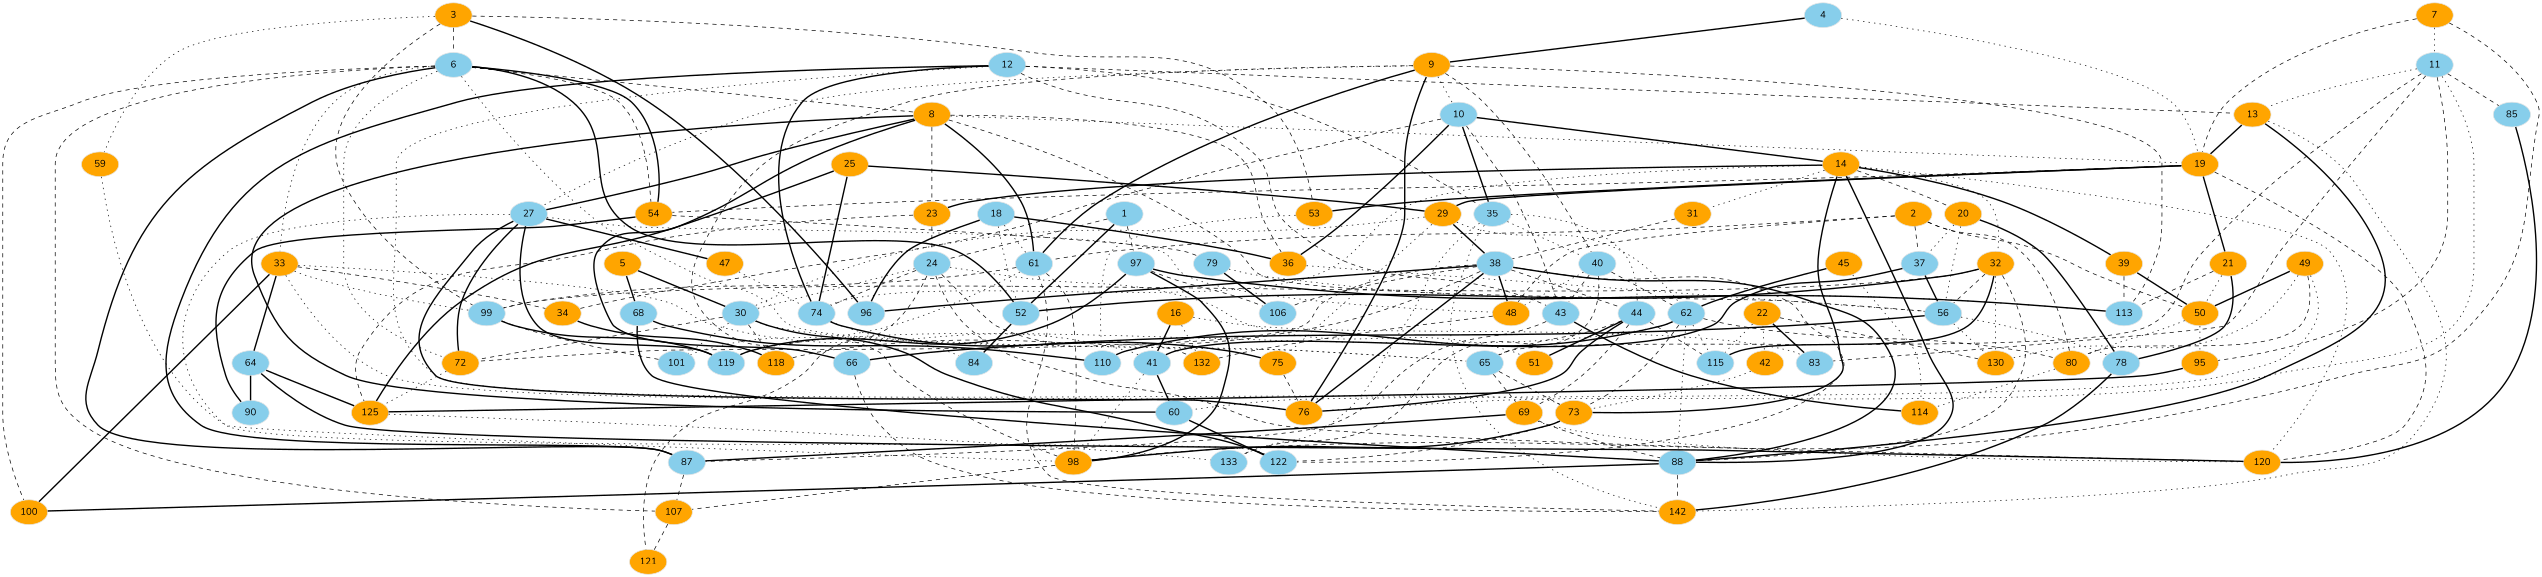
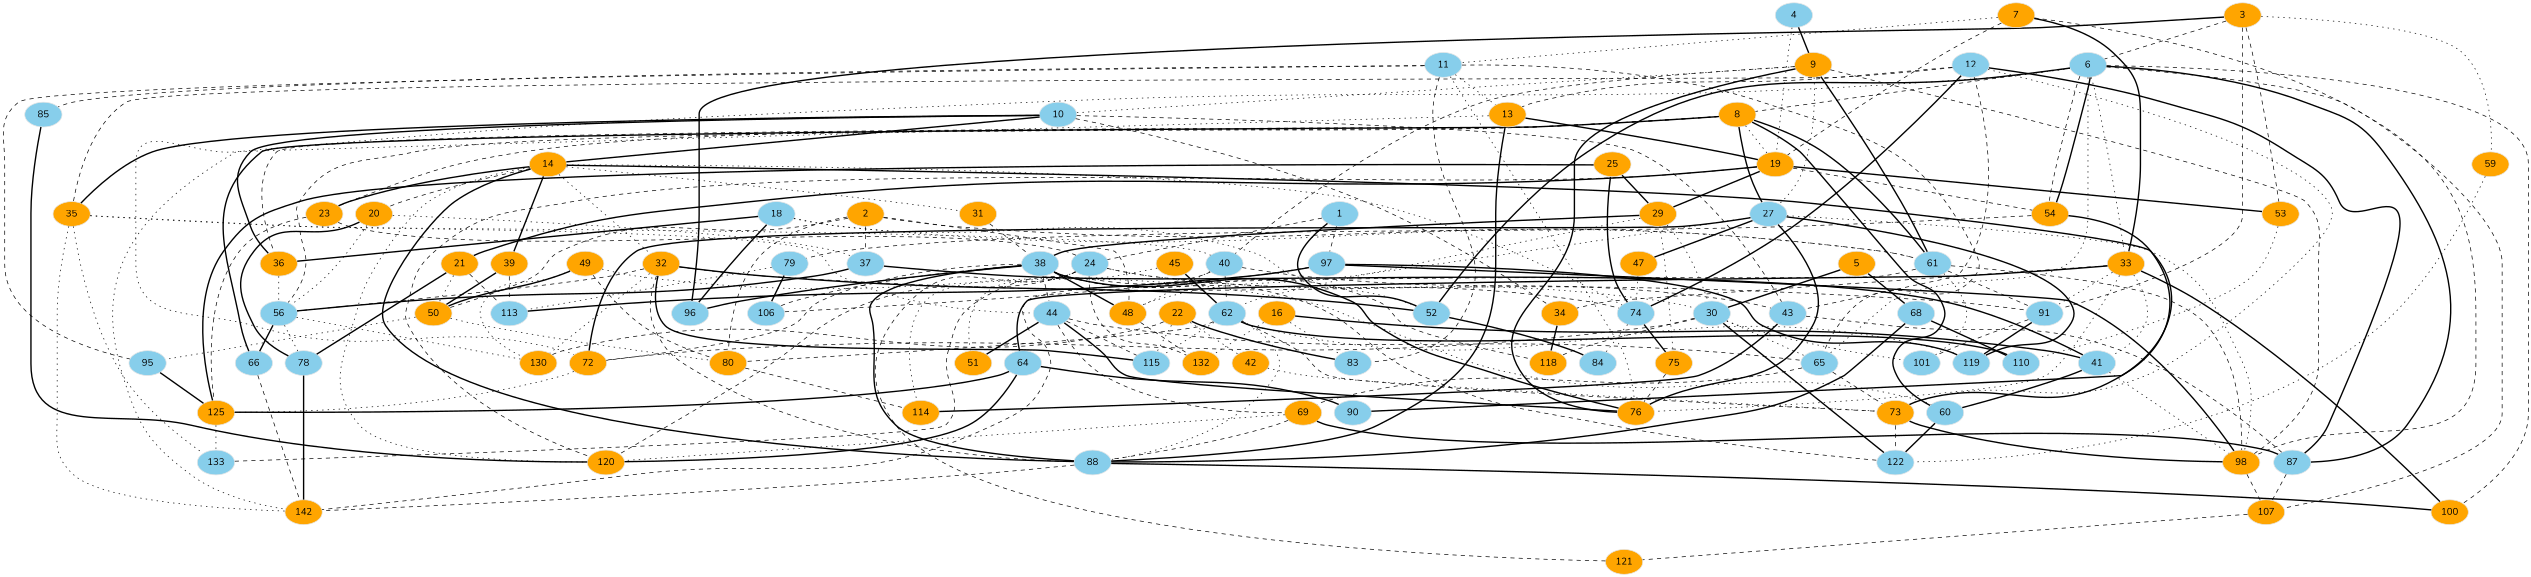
(1886, 92) -> none
none -> (2140, 105)
(1492, 214) -> (72, 214)
(487, 313) -> (2044, 313)
(2200, 363) -> (148, 363)
(1999, 387) -> (824, 388)
